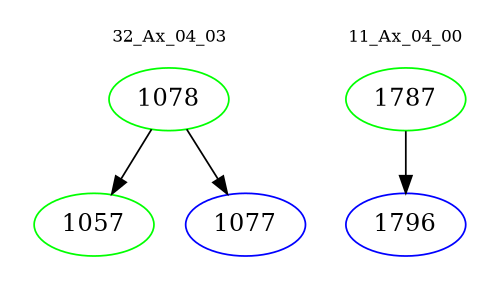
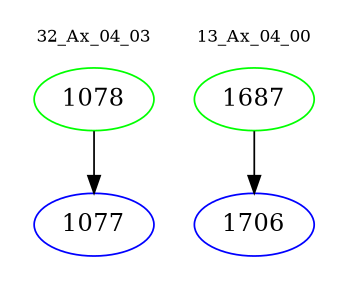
(406, 37) -> (254, 37)
(406, 99) -> (254, 99)
(94, 225) -> none
(406, 225) -> (254, 225)
